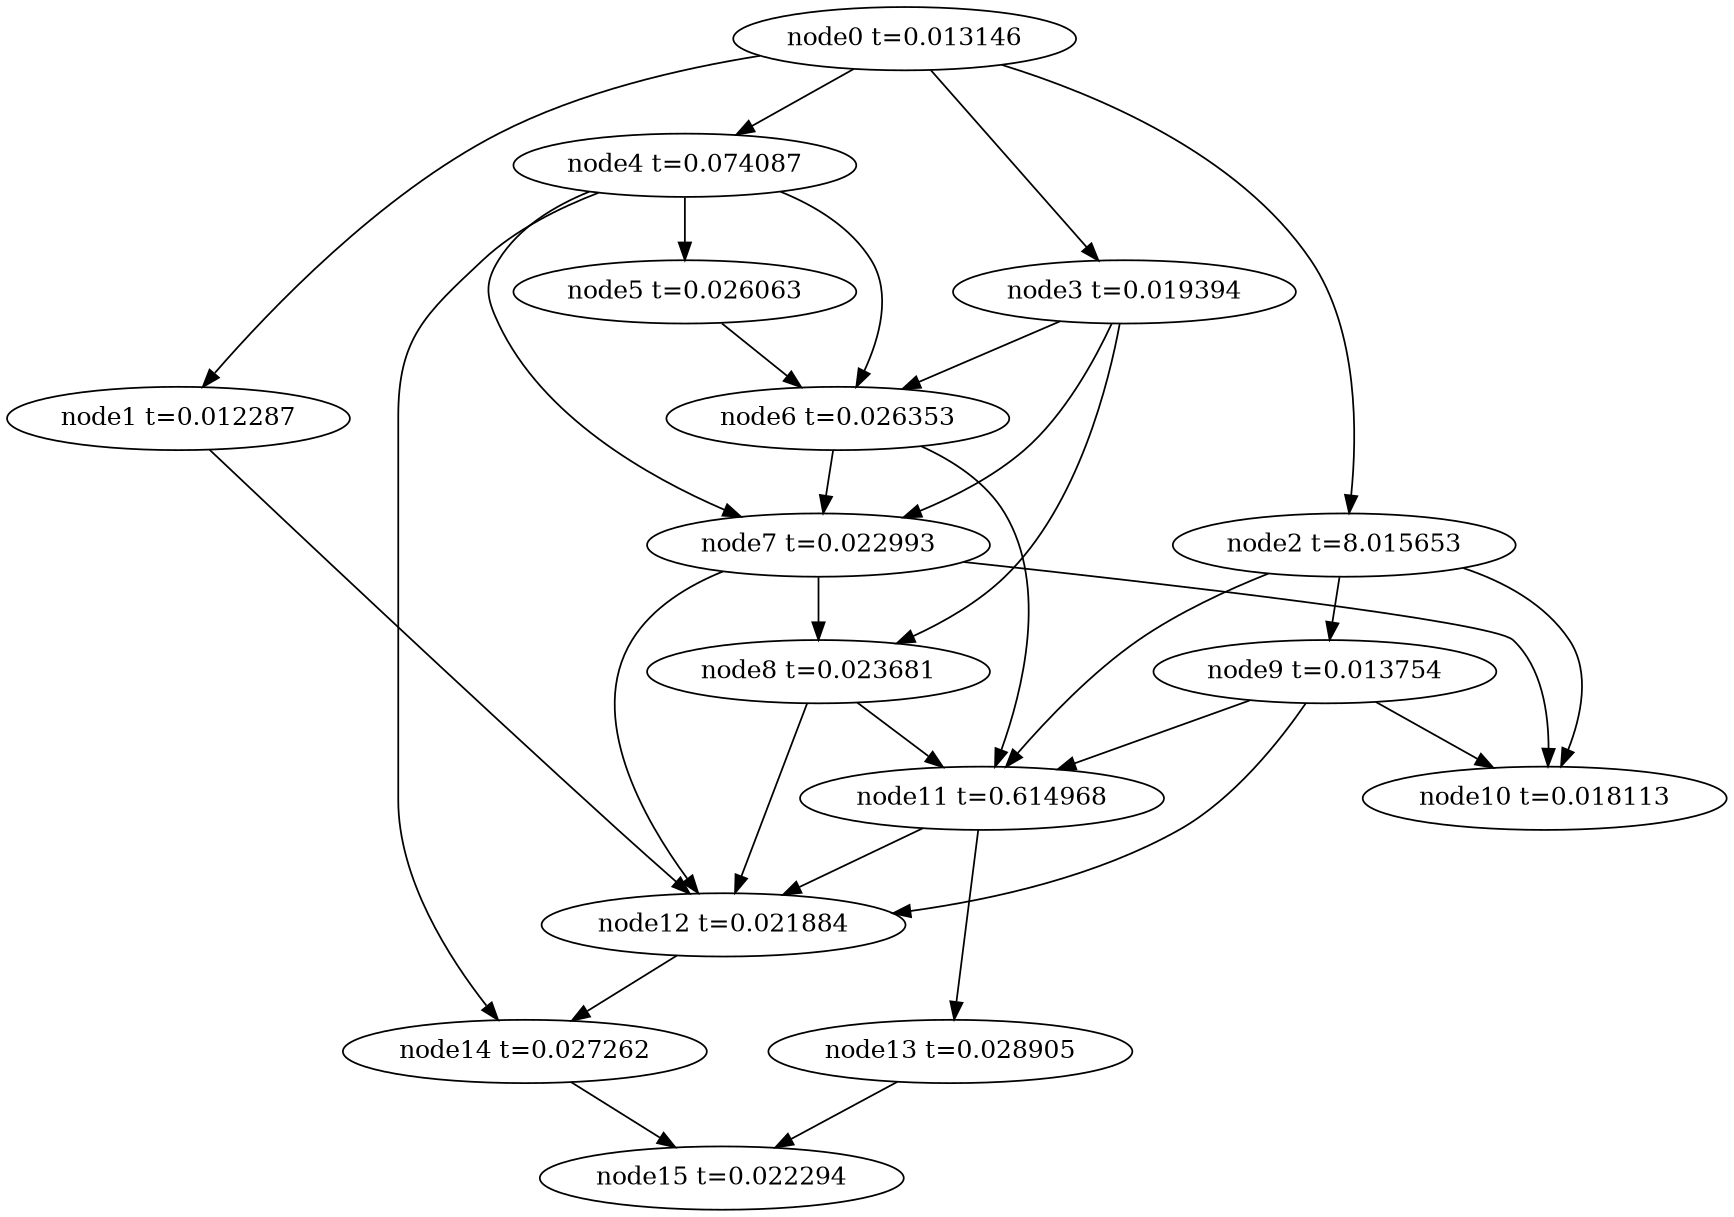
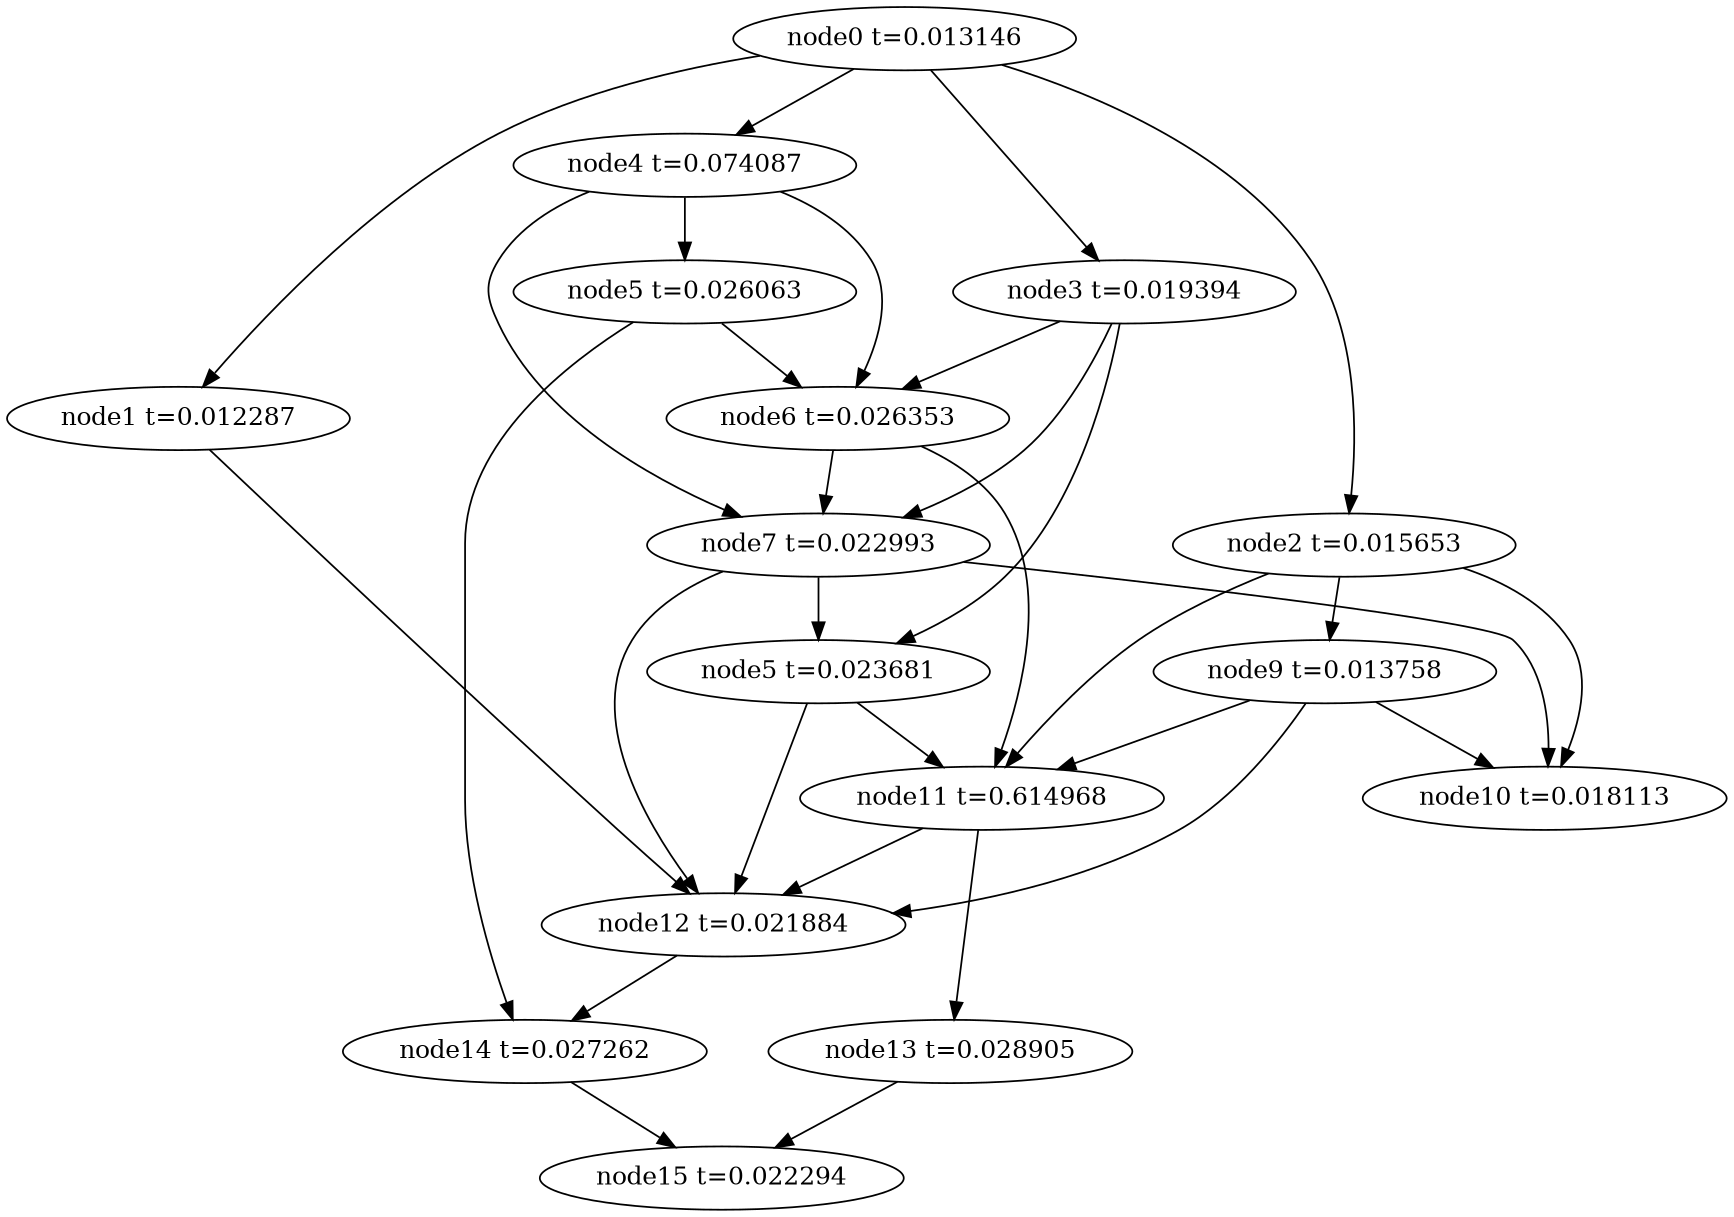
(1344, 545) -> (1344, 545)
(398, 562) -> (465, 631)
(819, 672) -> (819, 672)
(1325, 672) -> (1325, 672)
